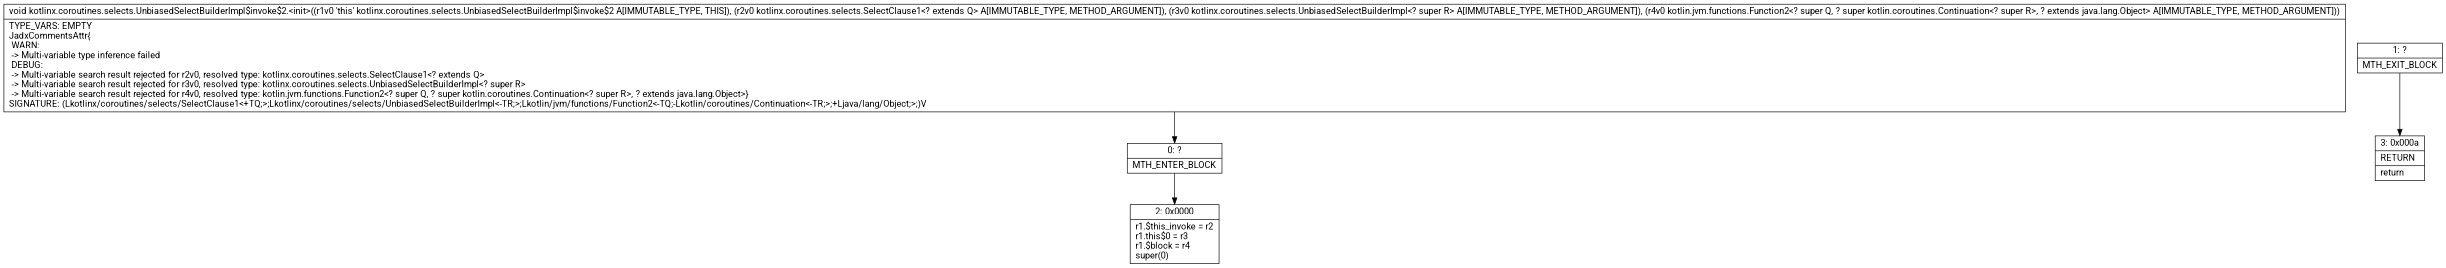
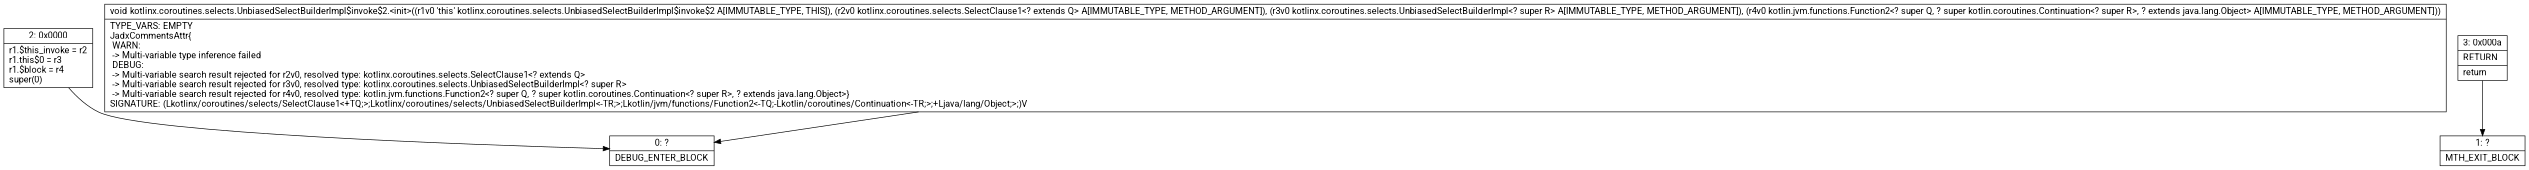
(2400, 101) -> (2483, 105)
(1175, 165) -> (662, 158)
(1175, 186) -> (331, 138)
